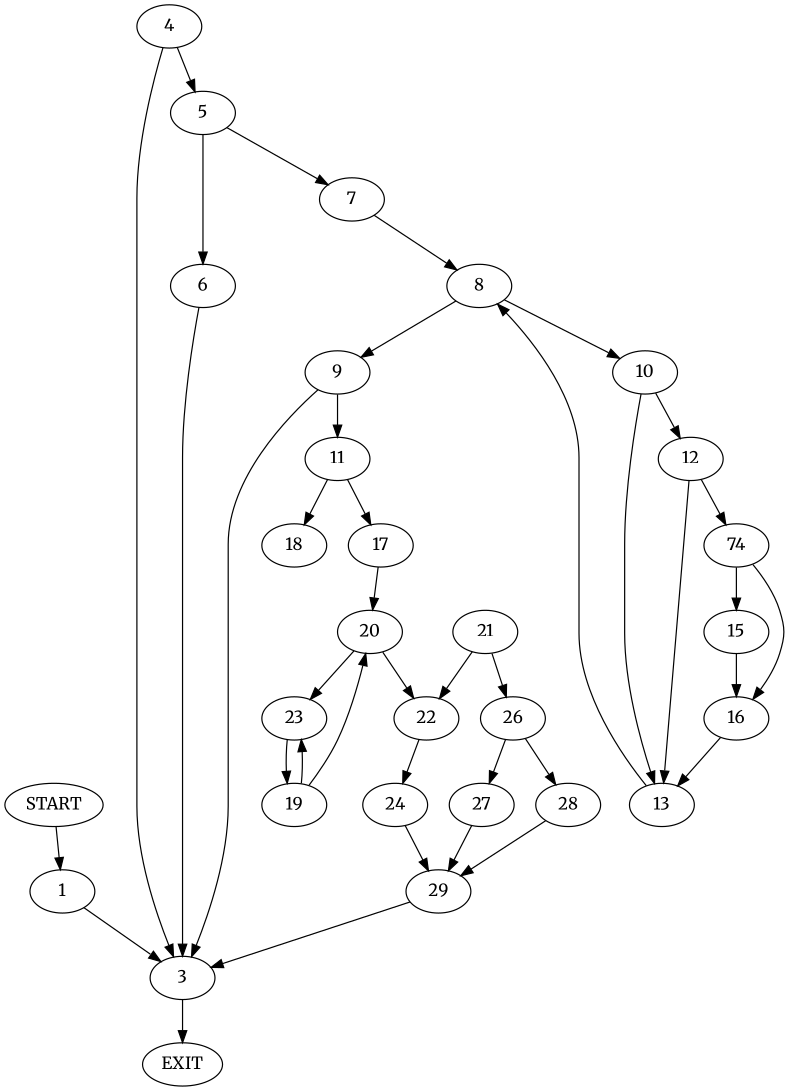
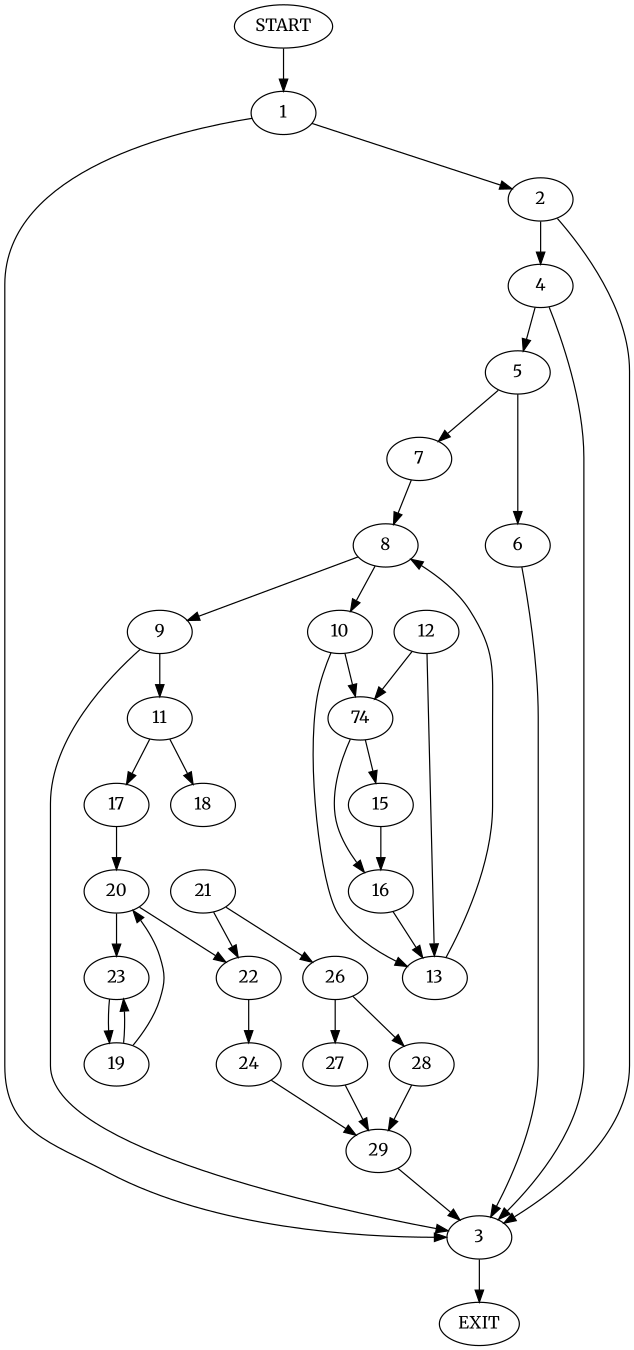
none -> (541, 199)
(665, 410) -> (349, 669)
